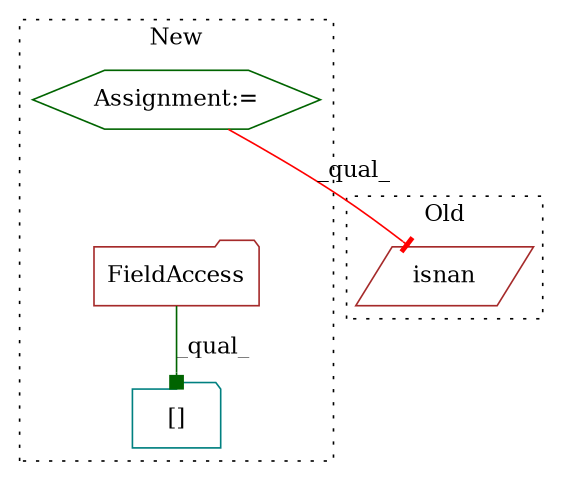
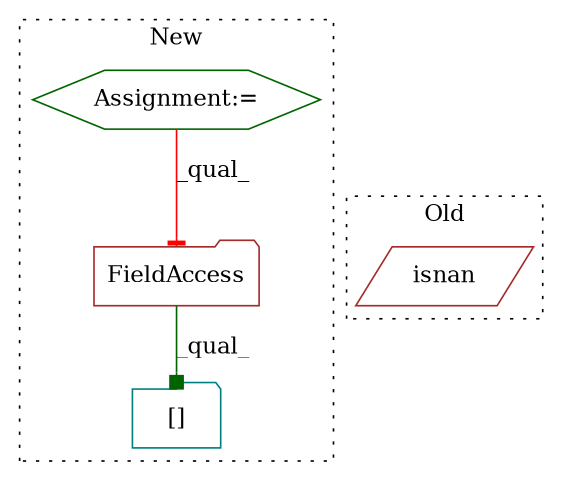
(318, 182) -> (177, 184)
